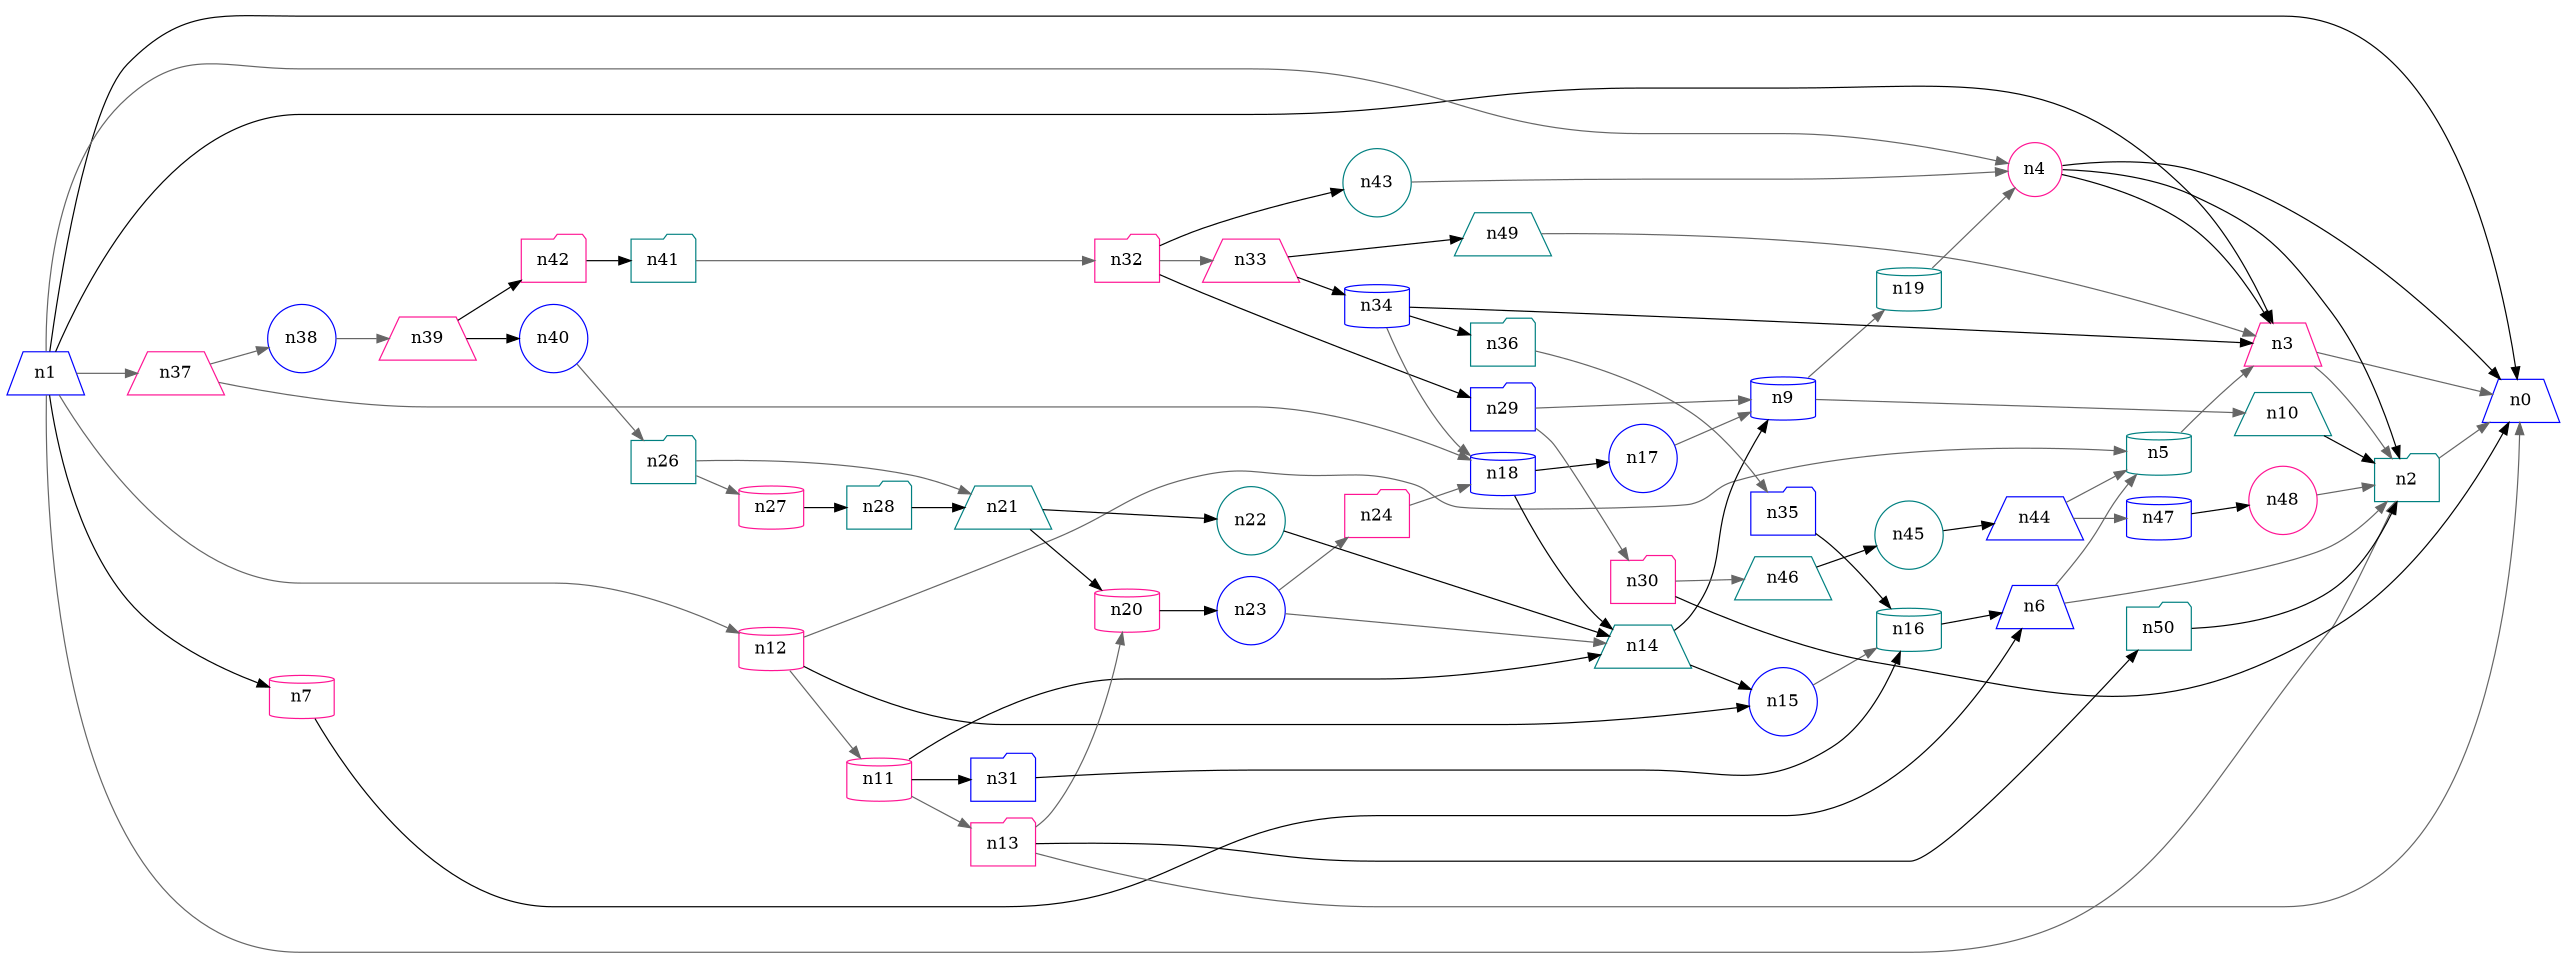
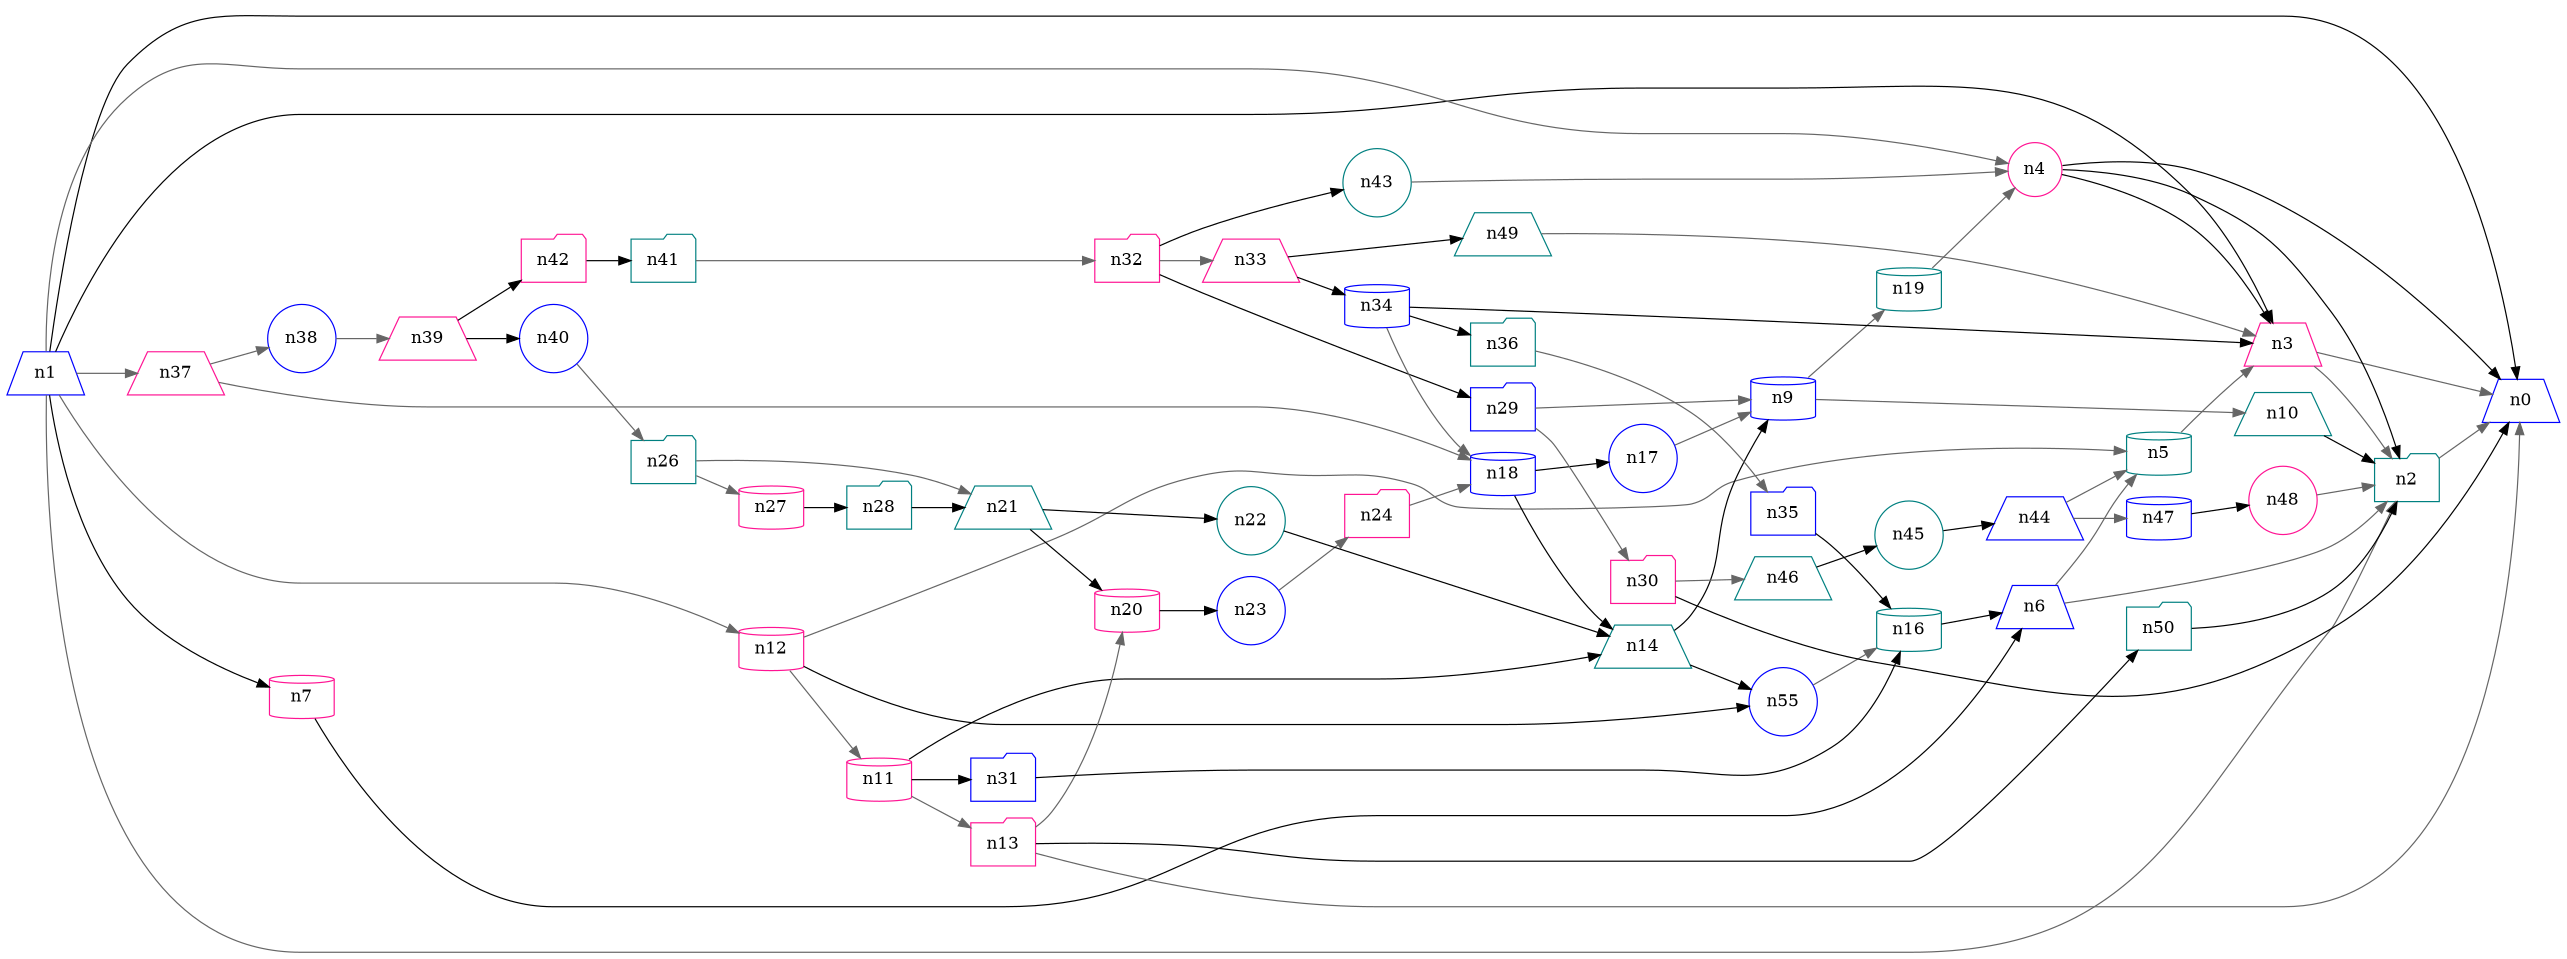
(1440, 628) -> none
(1783, 702) -> (1783, 702)
